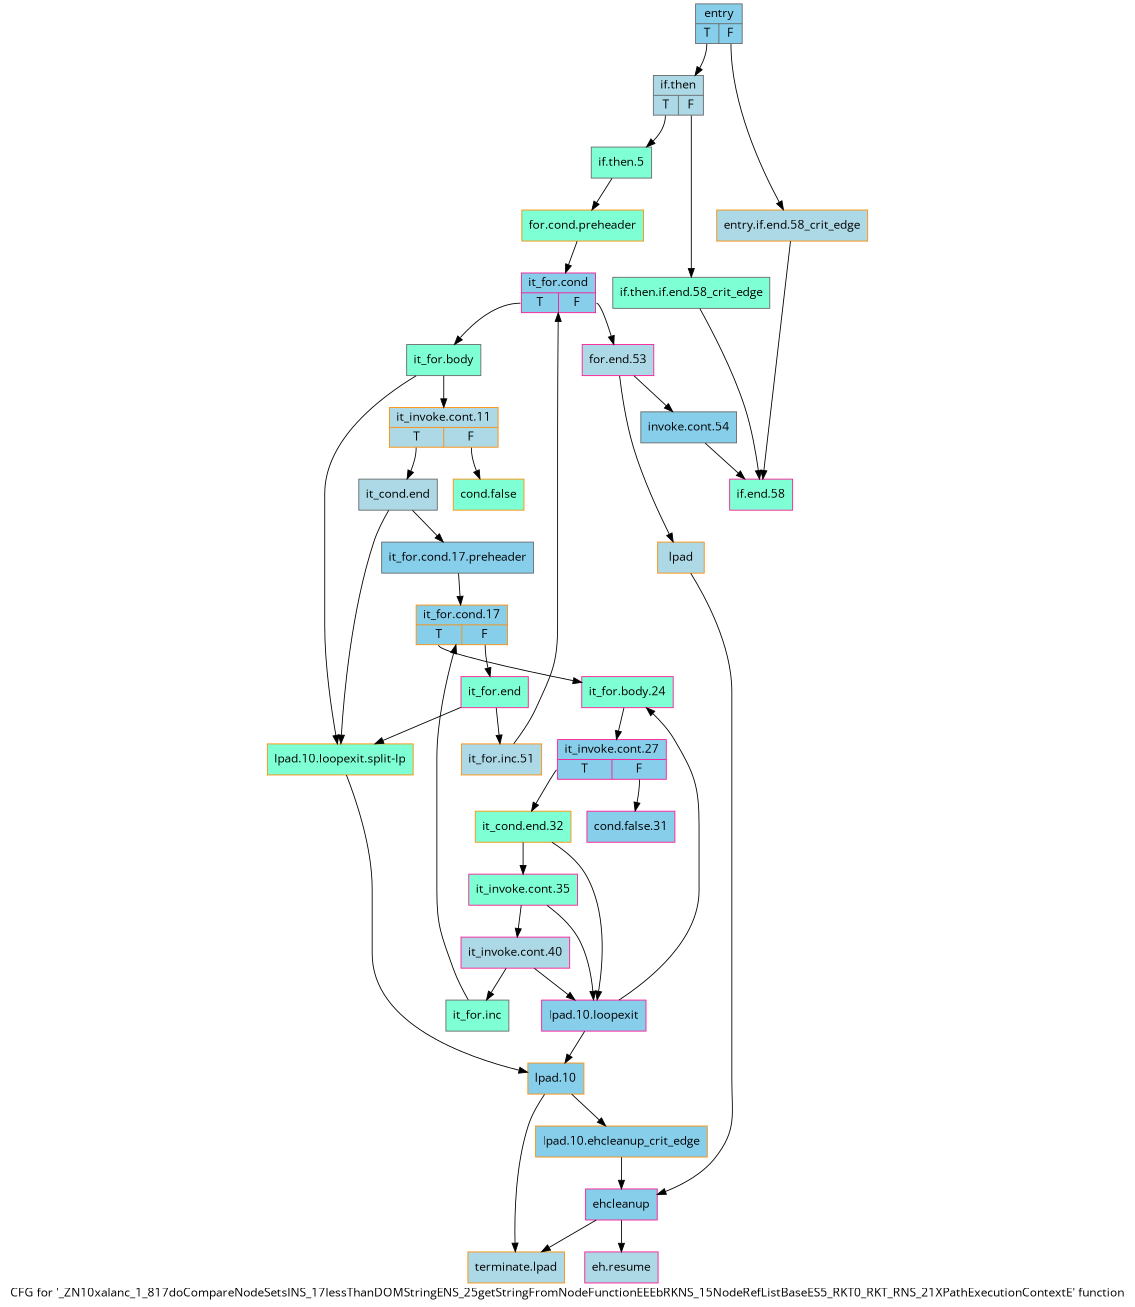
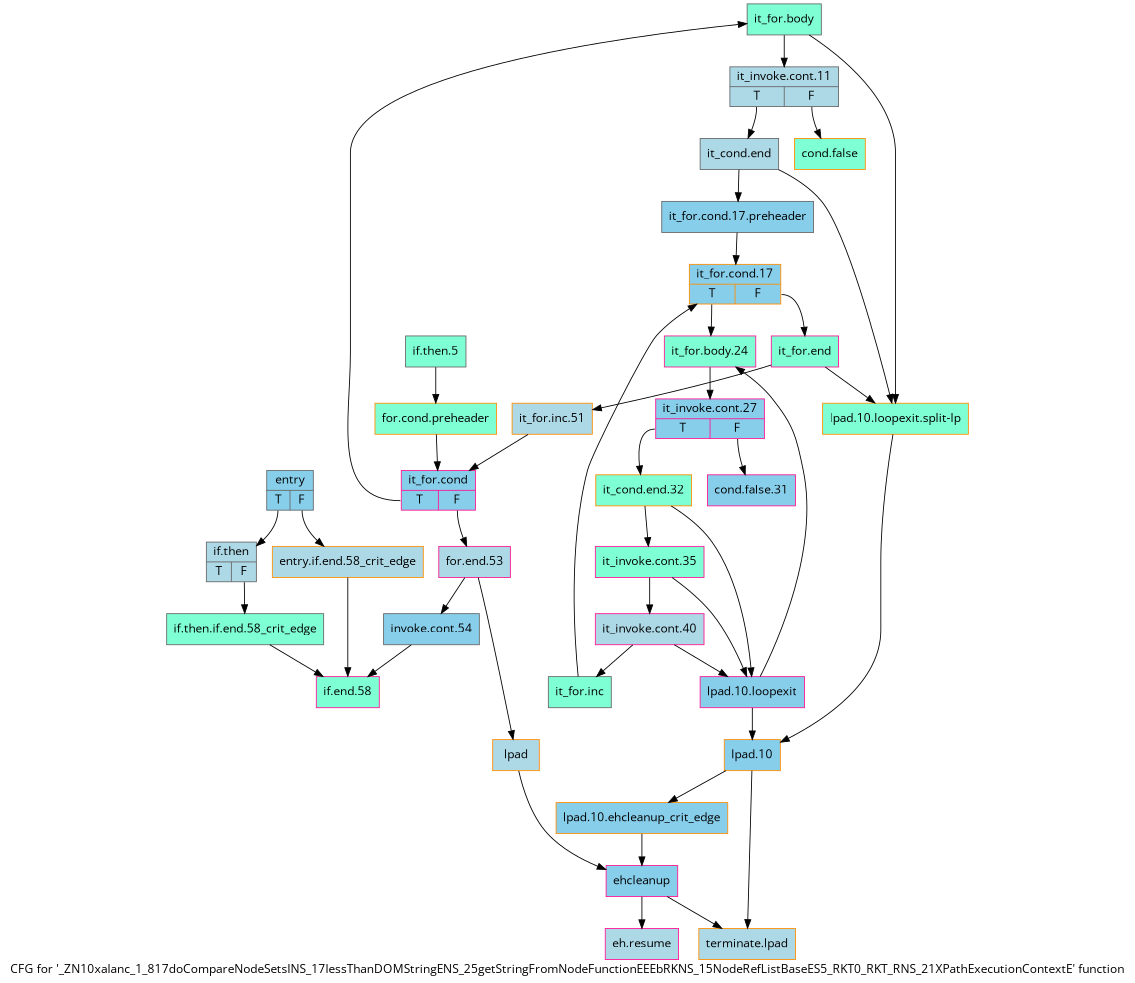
(662, 129) -> none
(444, 427) -> (784, 87)
